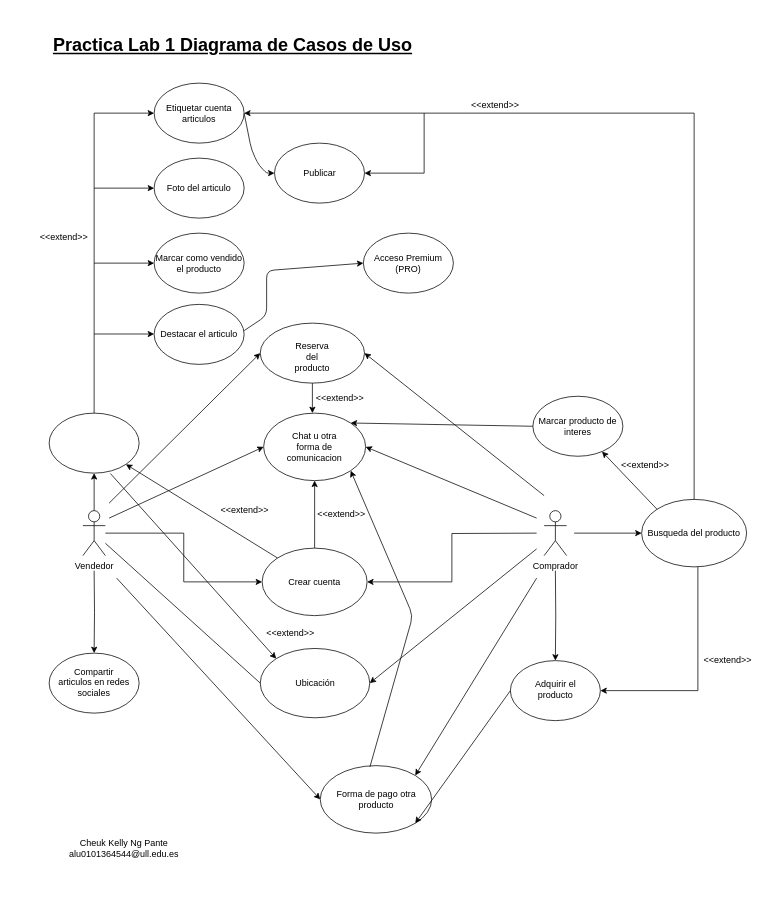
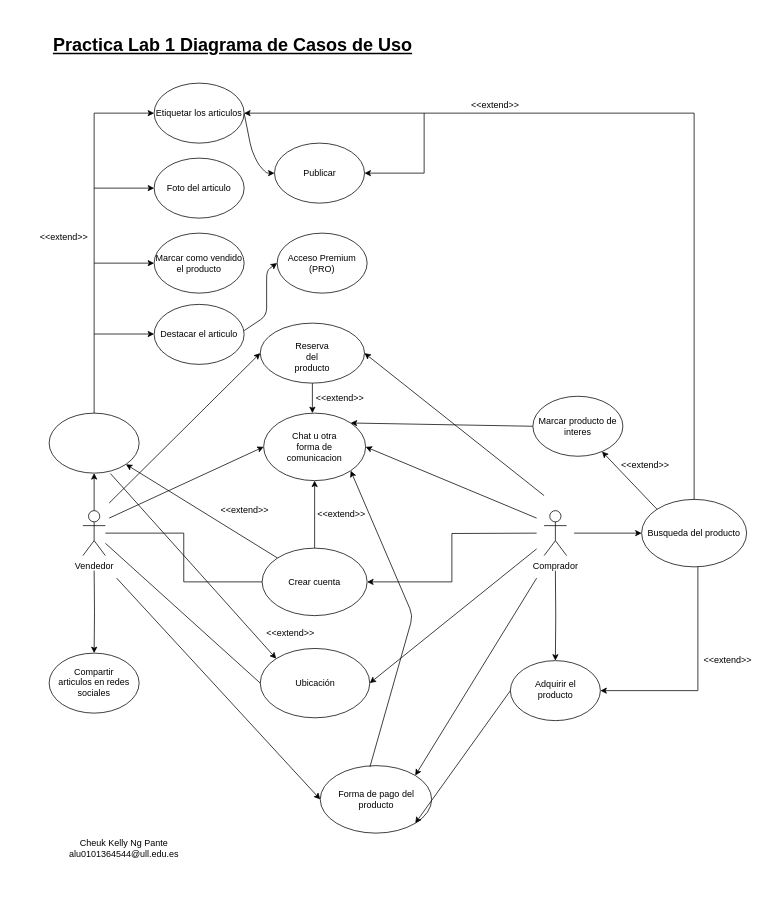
(199, 113) -> (199, 113)
(408, 263) -> (322, 263)
(255, 582) -> (257, 582)
(377, 799) -> (377, 799)
